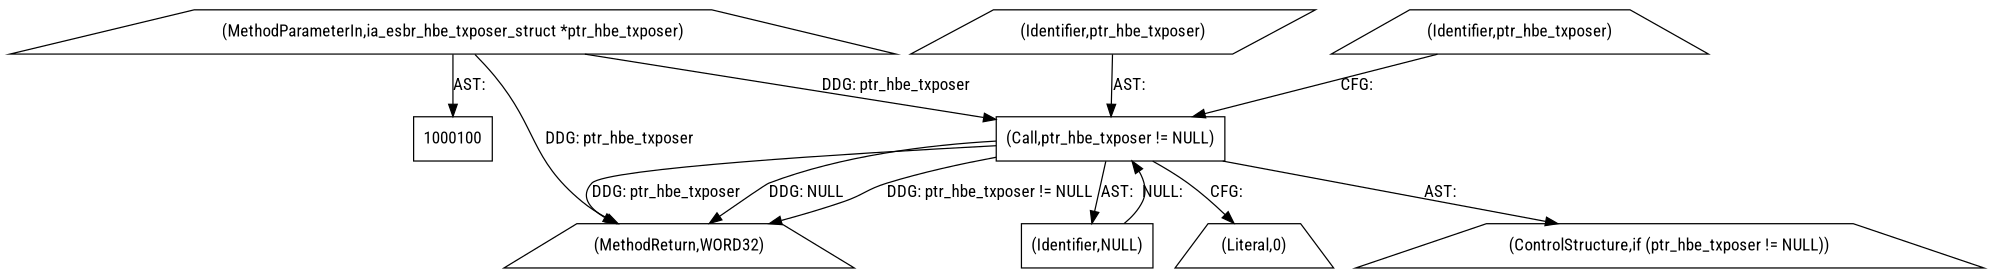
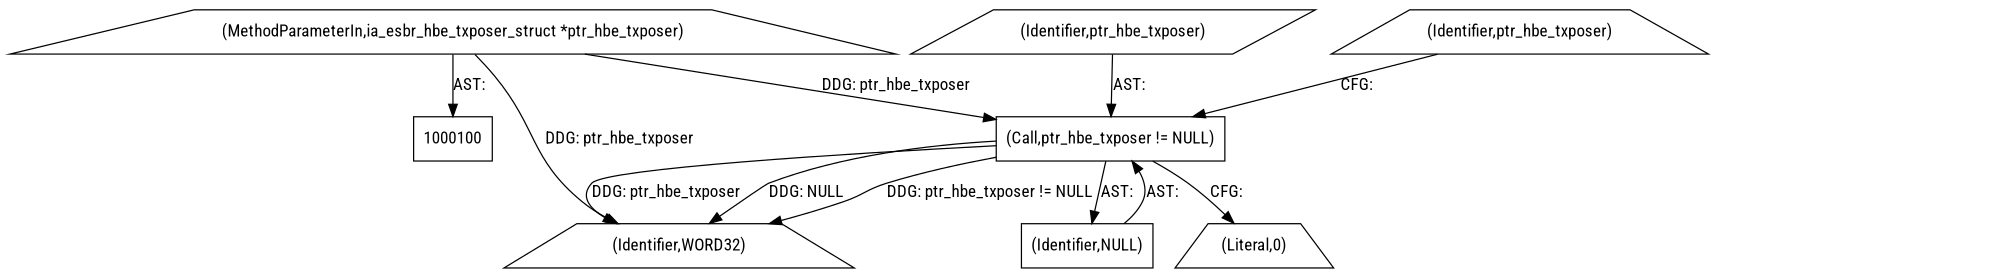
(1165, 192) -> (1165, 192)
(679, 246) -> (679, 246)
(1670, 246) -> none
